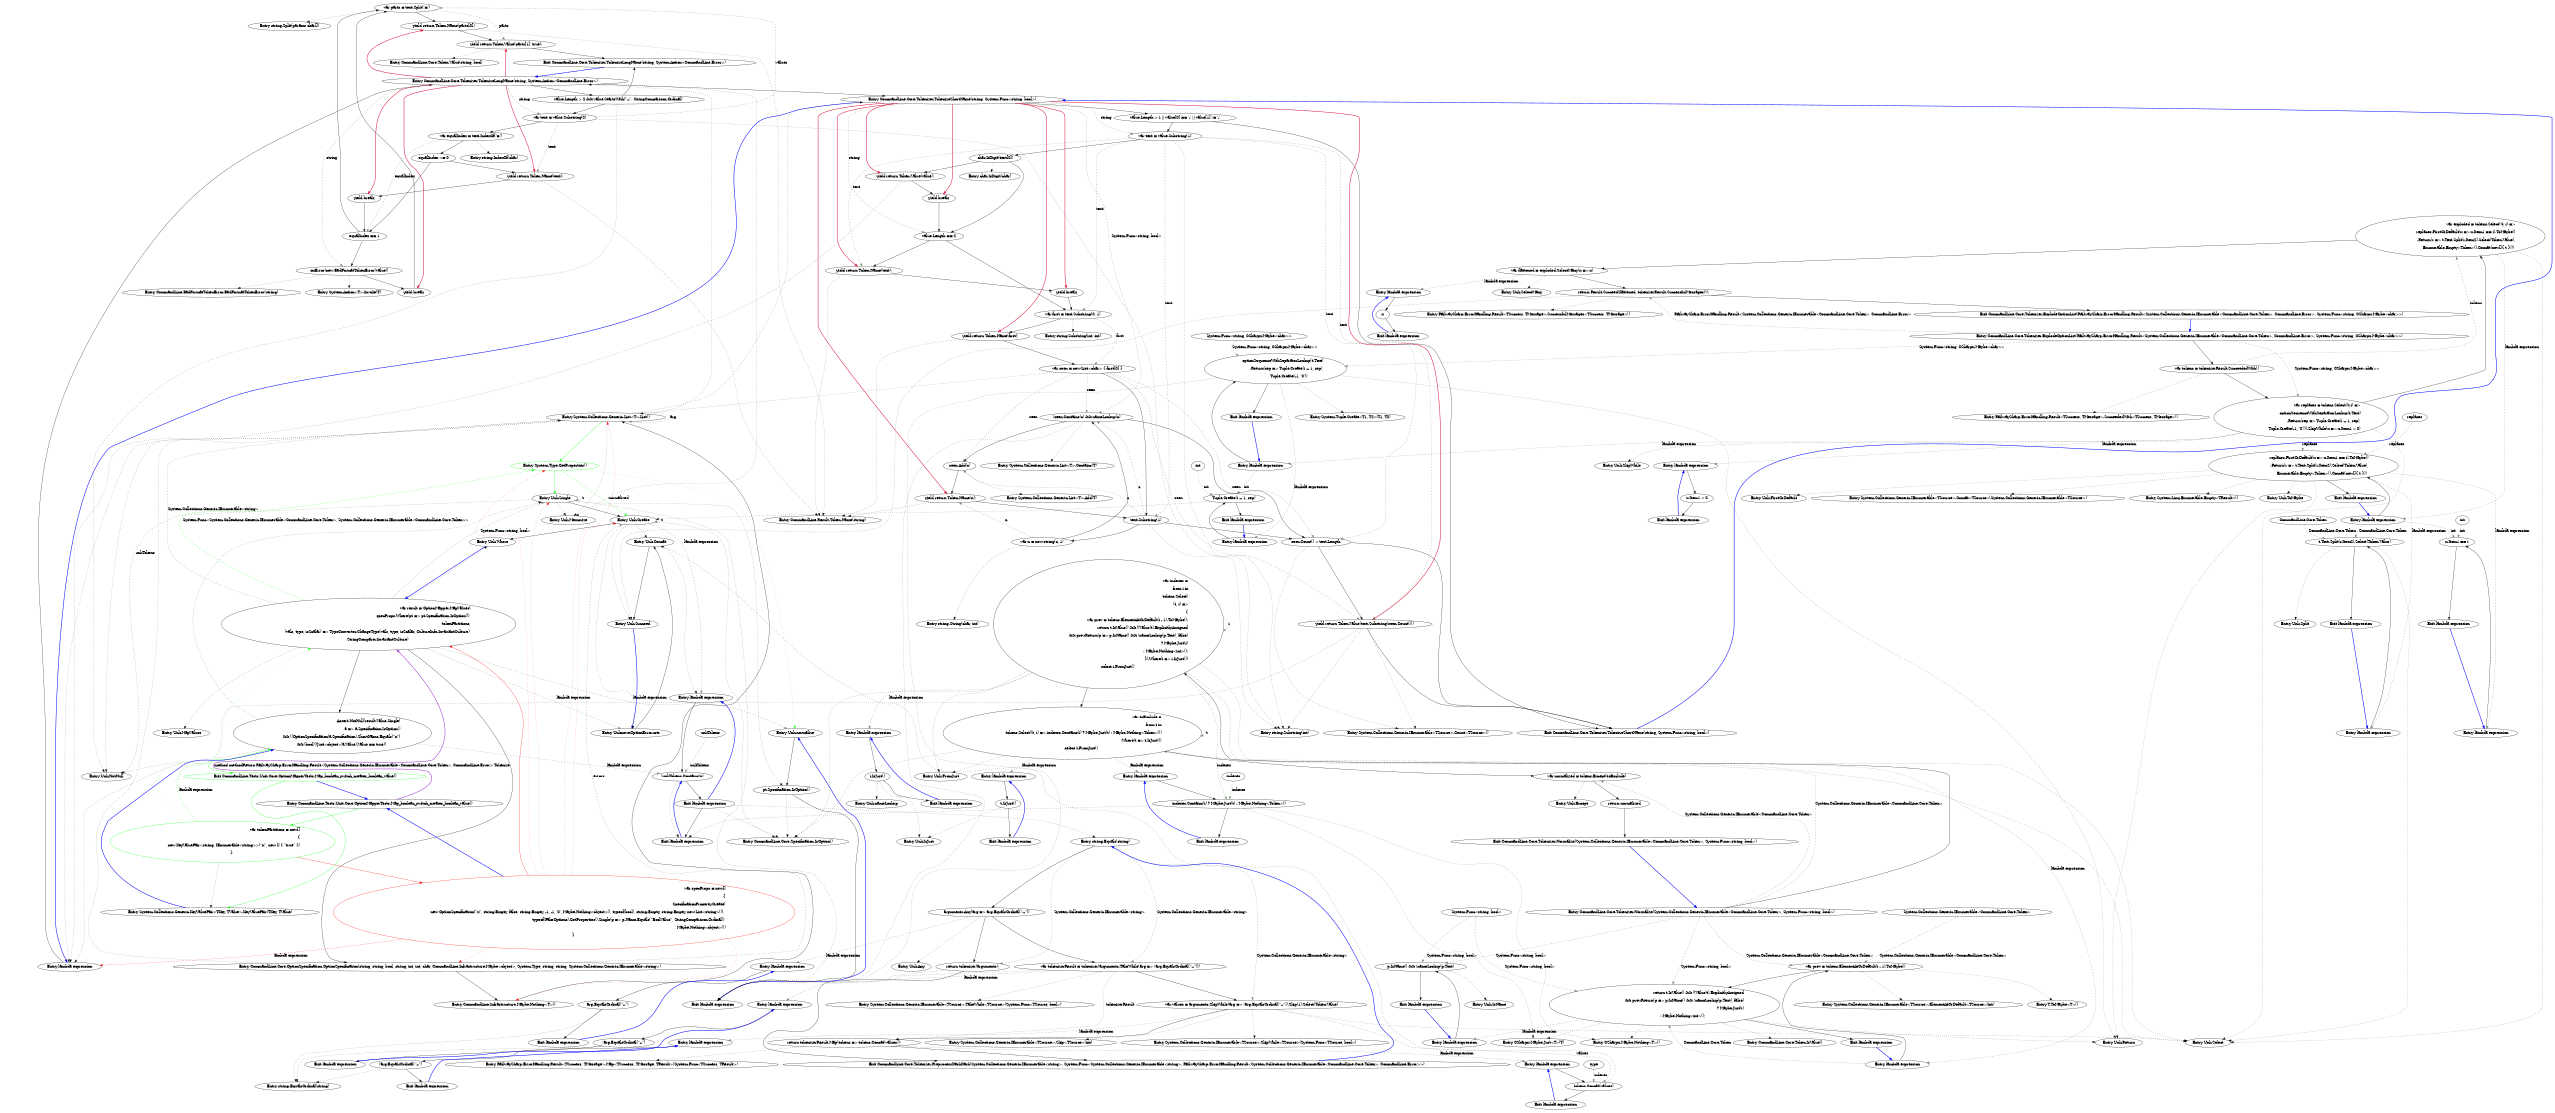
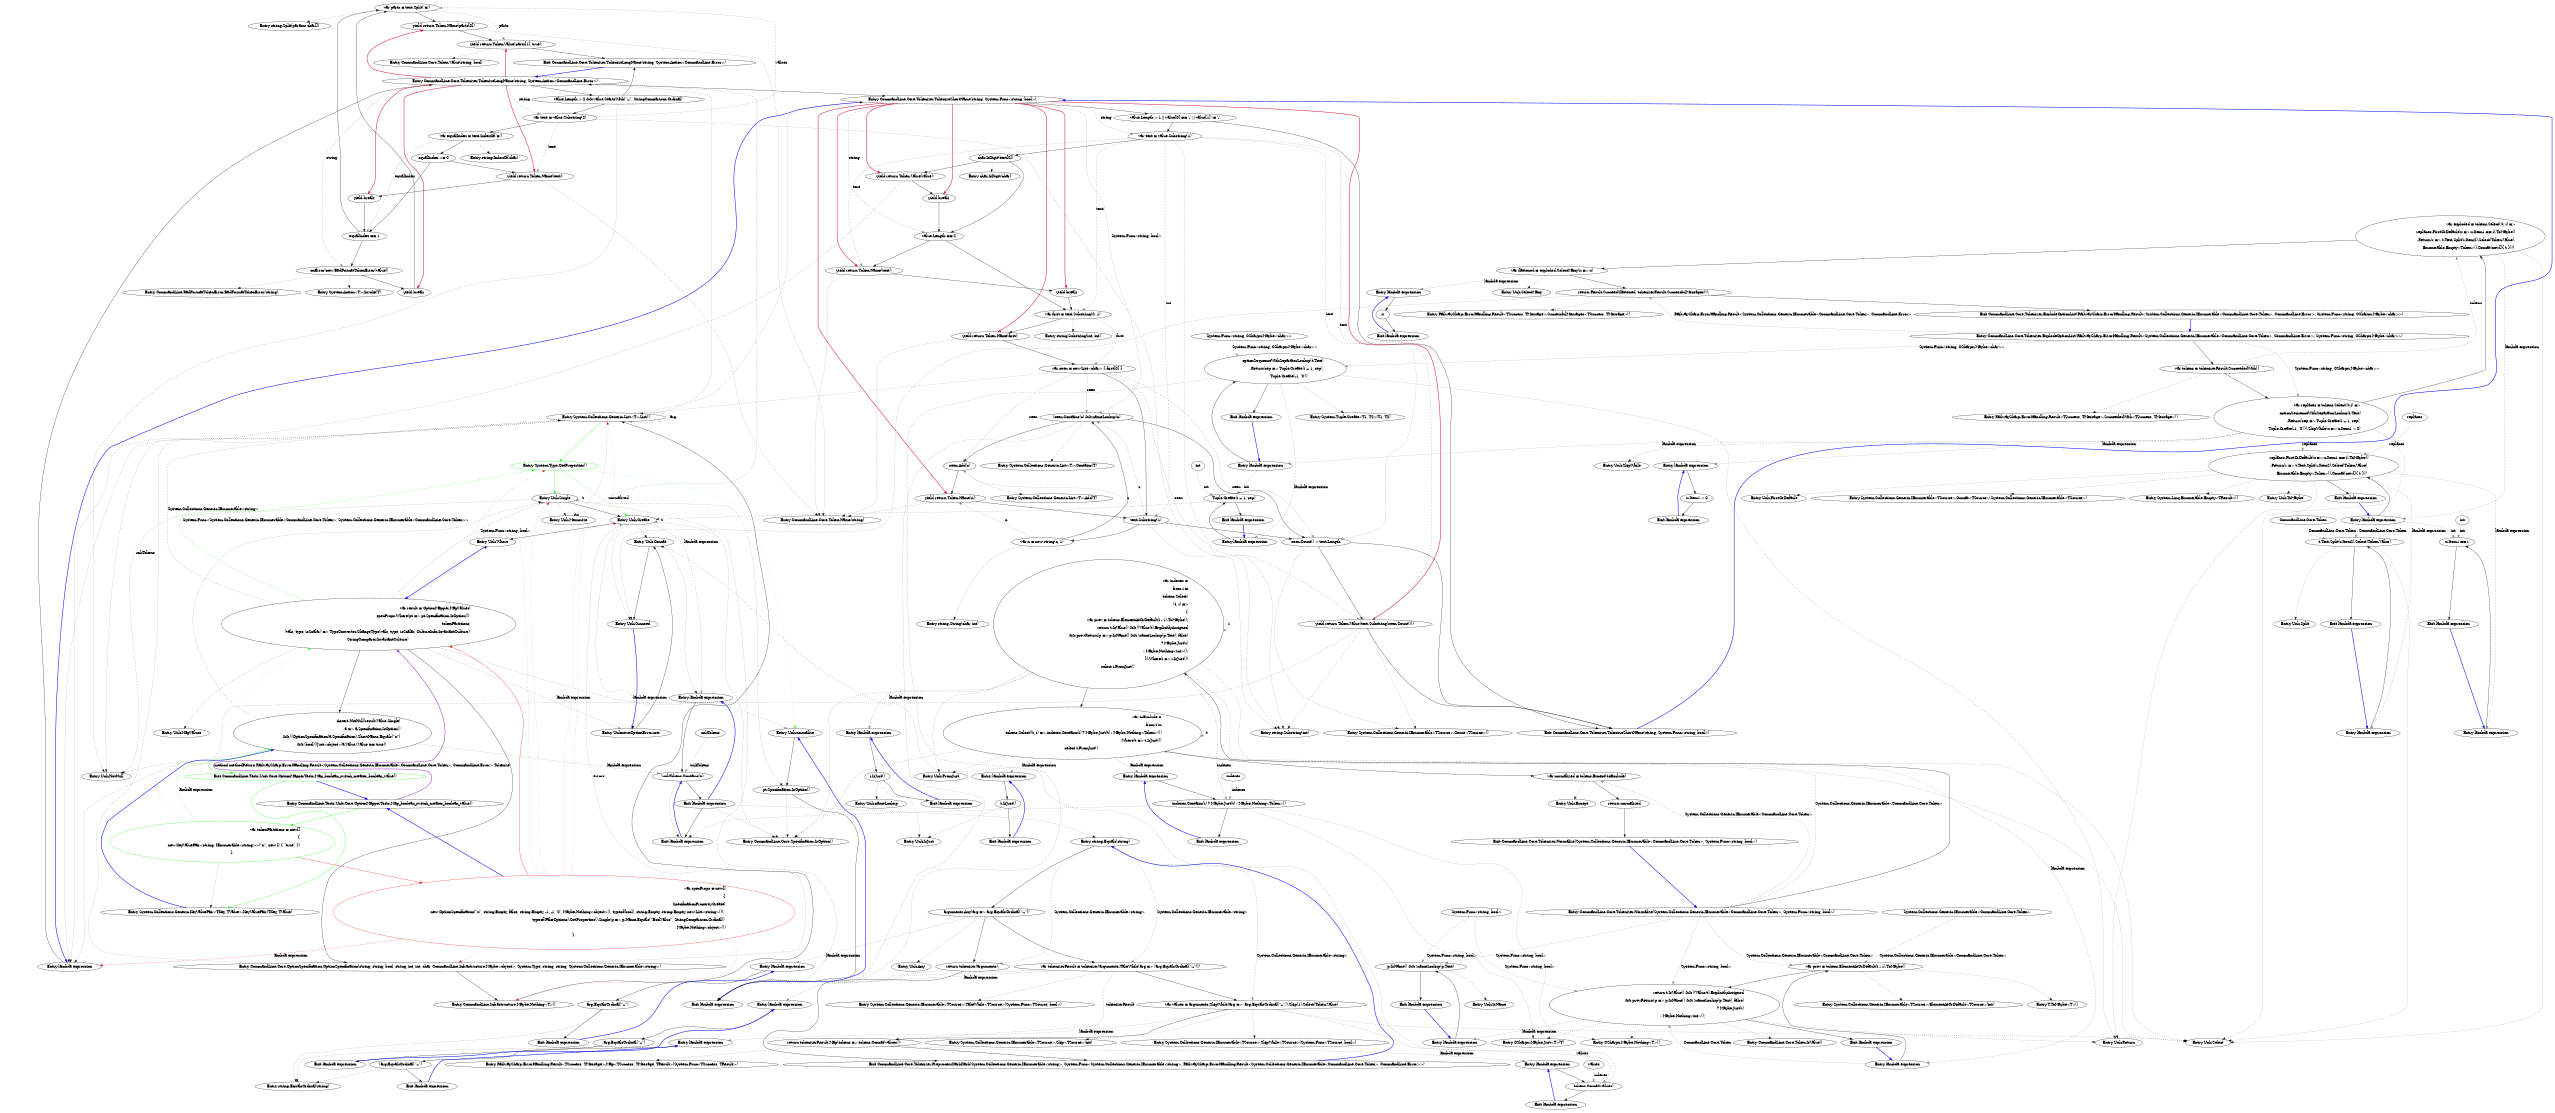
(1169, 304) -> (1169, 304)
(822, 520) -> (822, 520)
(1594, 1065) -> (1594, 1065)
